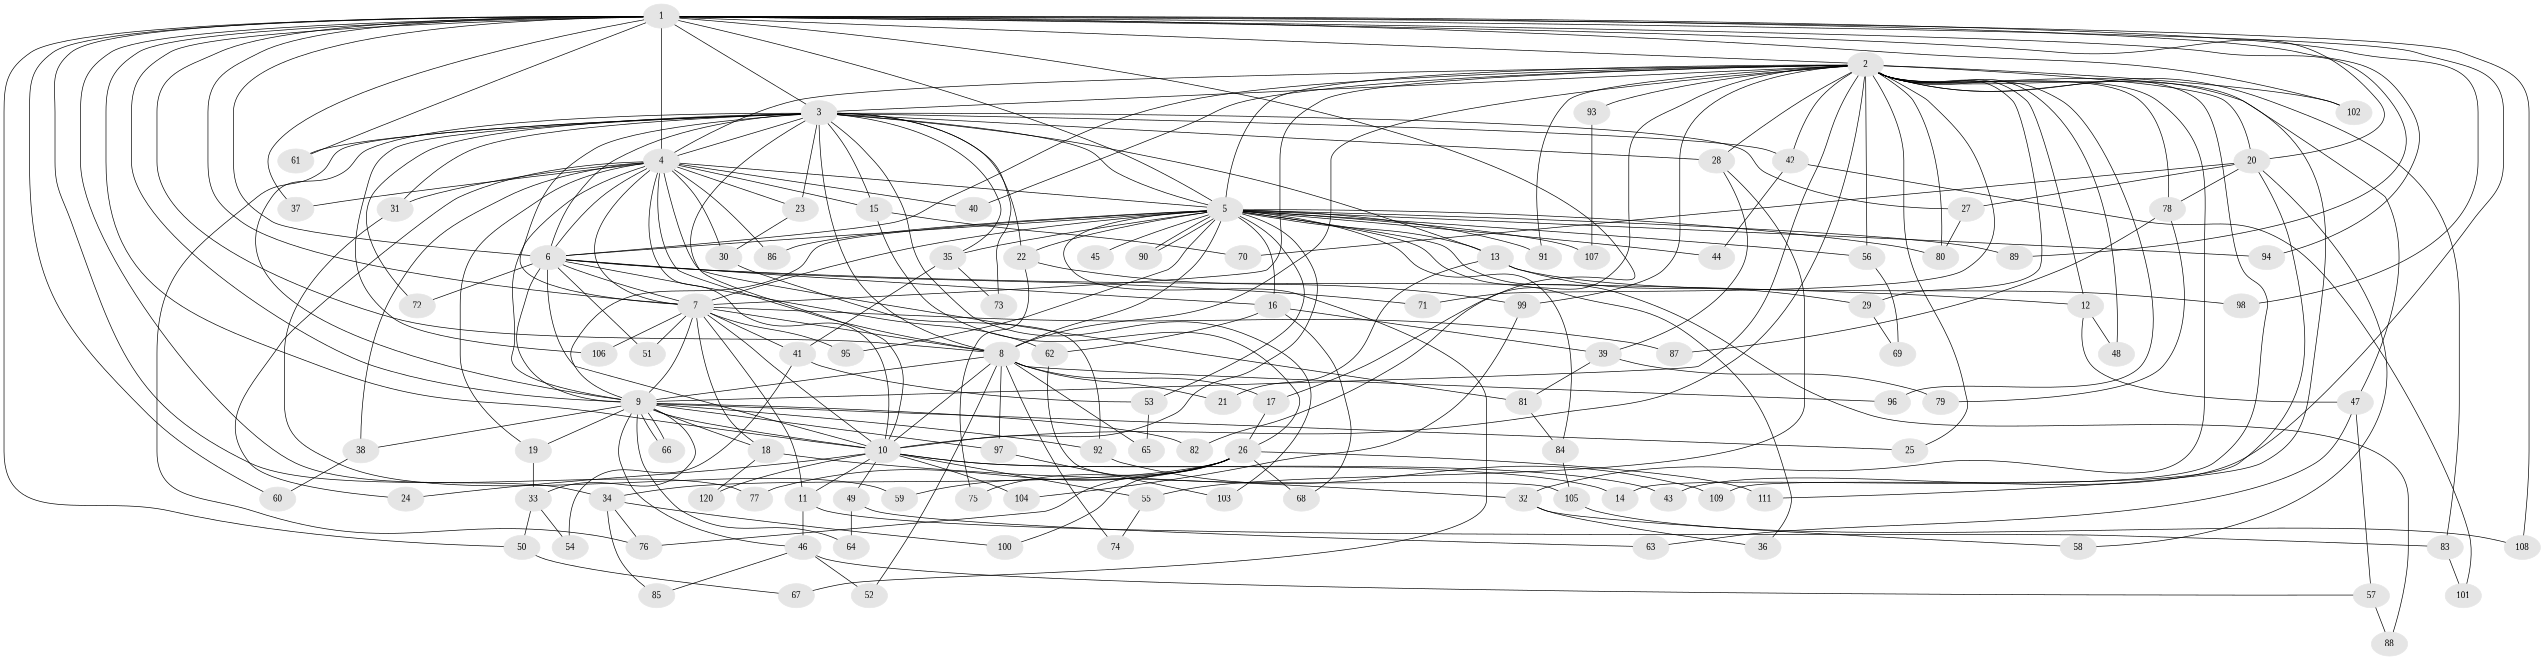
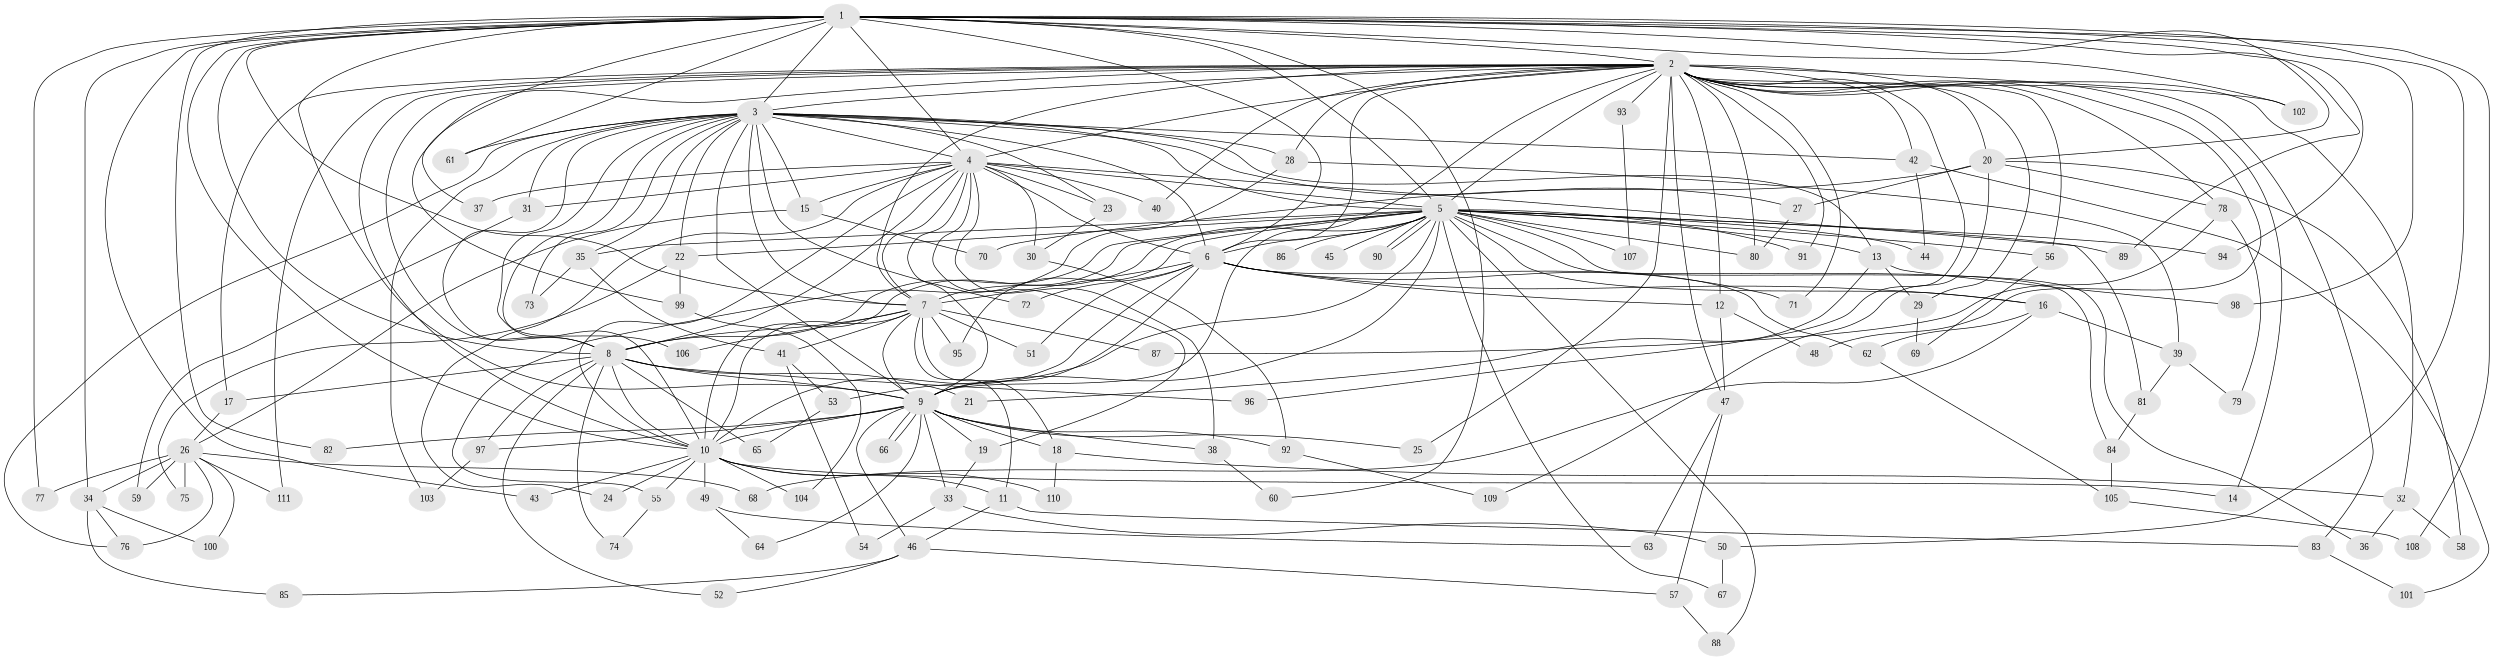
(721, 205) -> none
(706, 499) -> (1054, 499)
